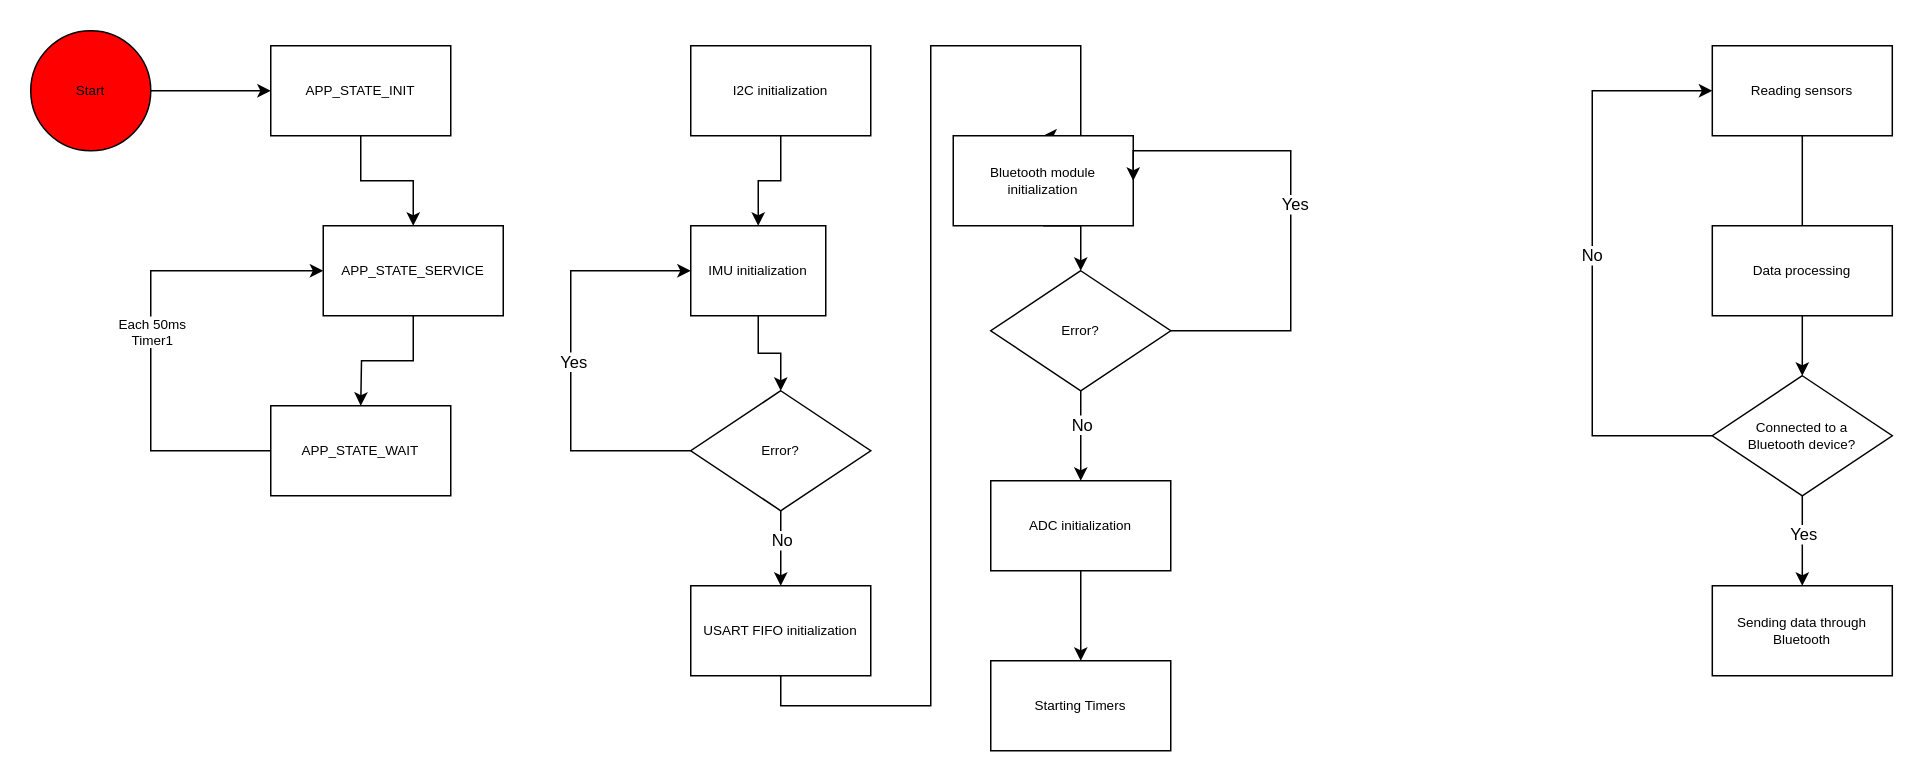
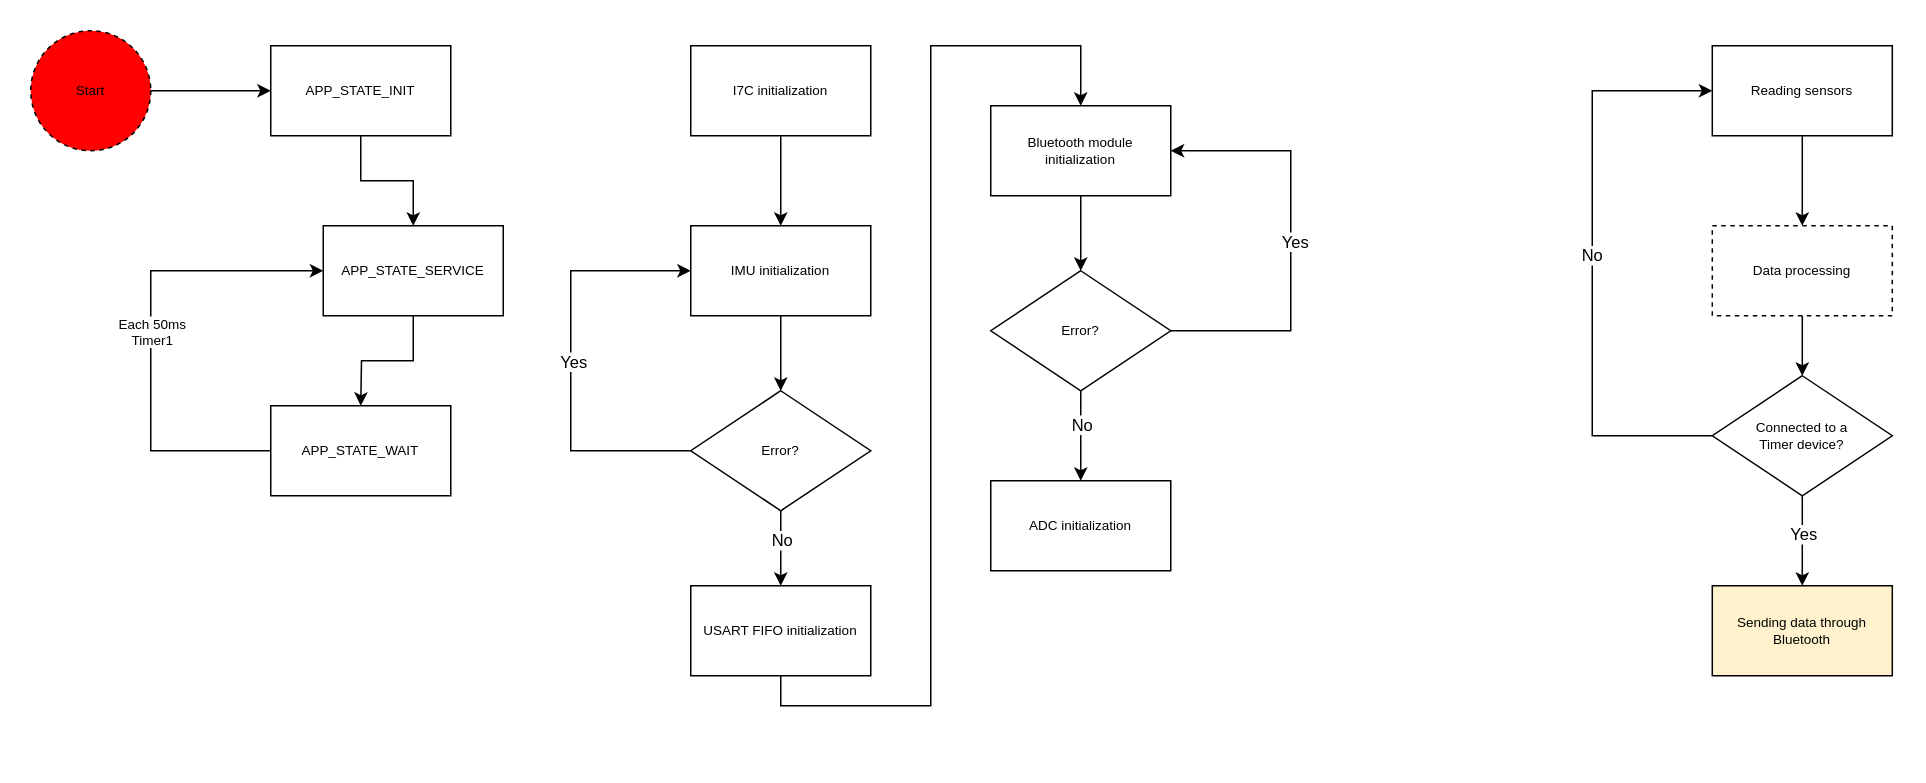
(91, 91) -> (91, 91)
(781, 91) -> (781, 91)
(1043, 181) -> (1081, 151)
(1802, 219) -> (1802, 214)
(758, 271) -> (781, 271)
(1802, 271) -> (1802, 271)
(1802, 436) -> (1802, 436)
(1081, 611) -> none
(1802, 631) -> (1802, 631)
(1081, 706) -> none
